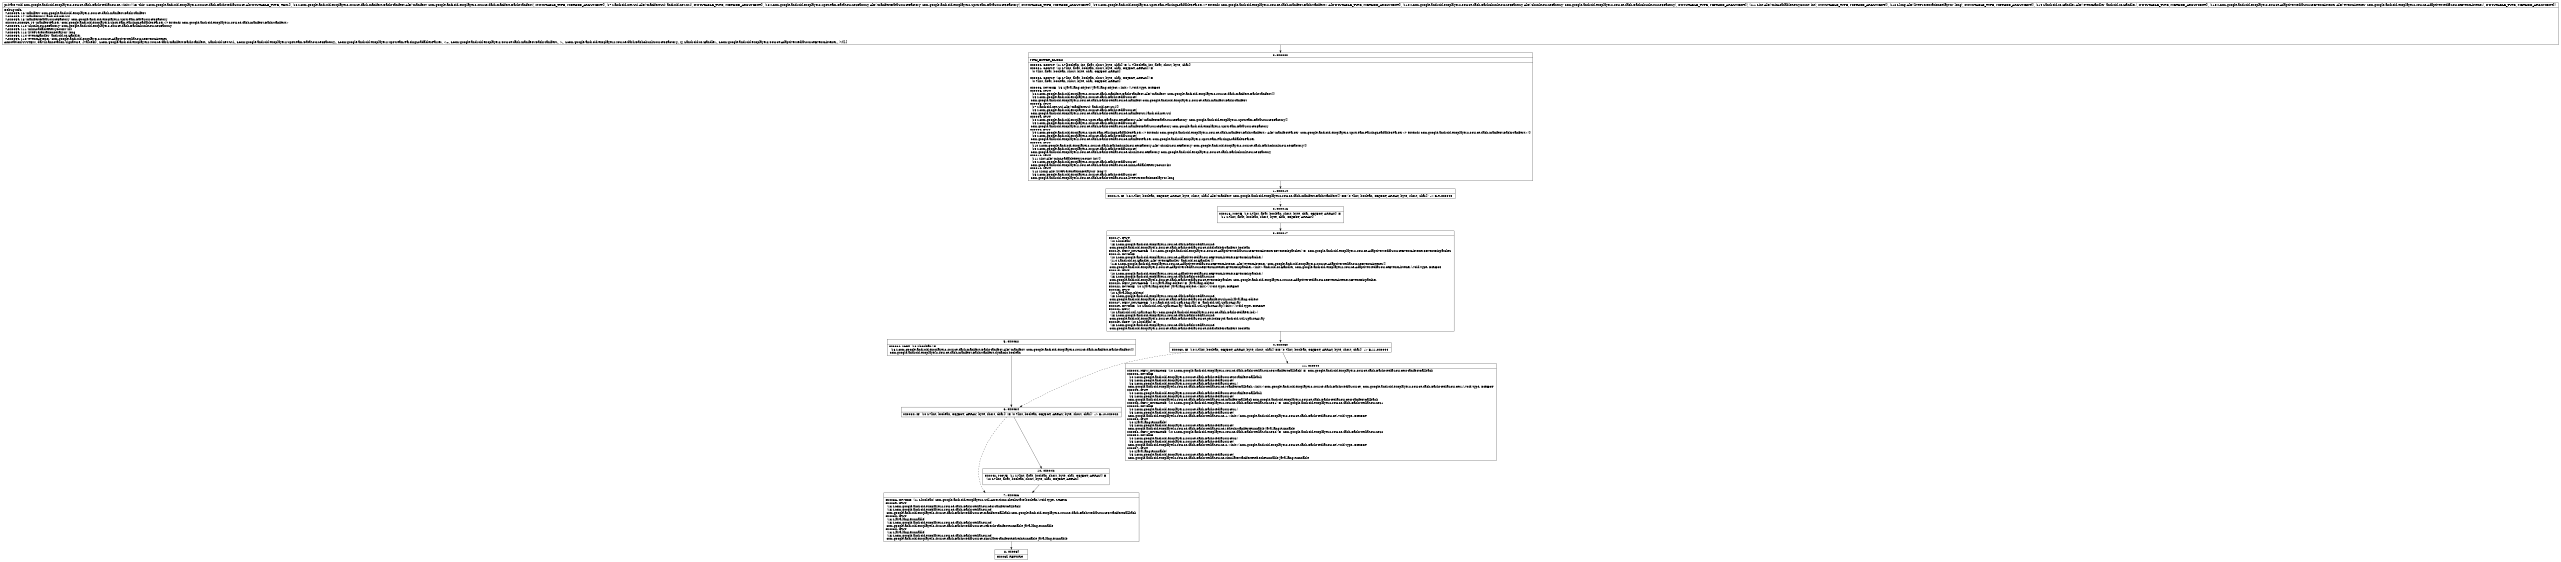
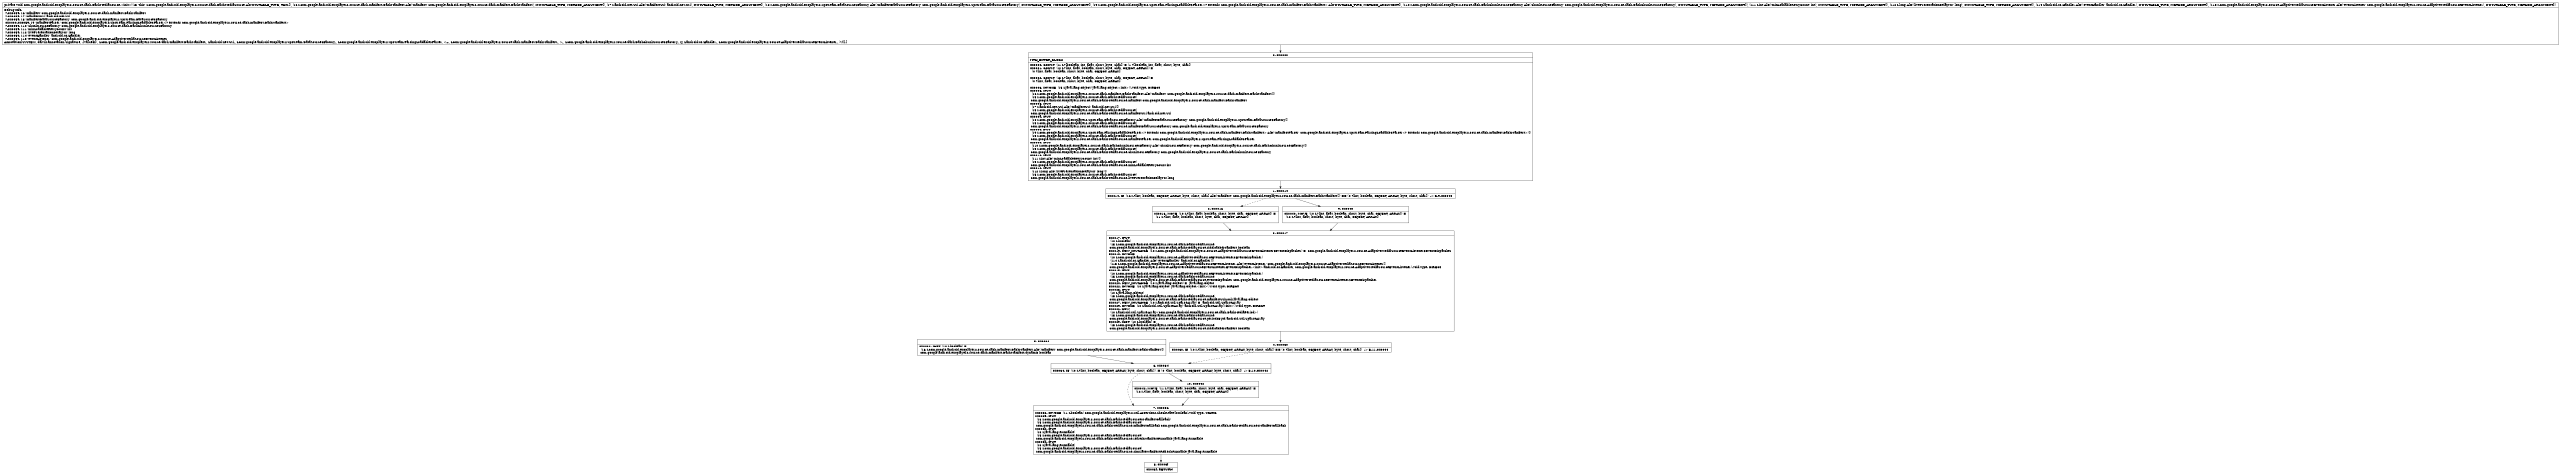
none -> (1346, 215)
(1311, 412) -> none
